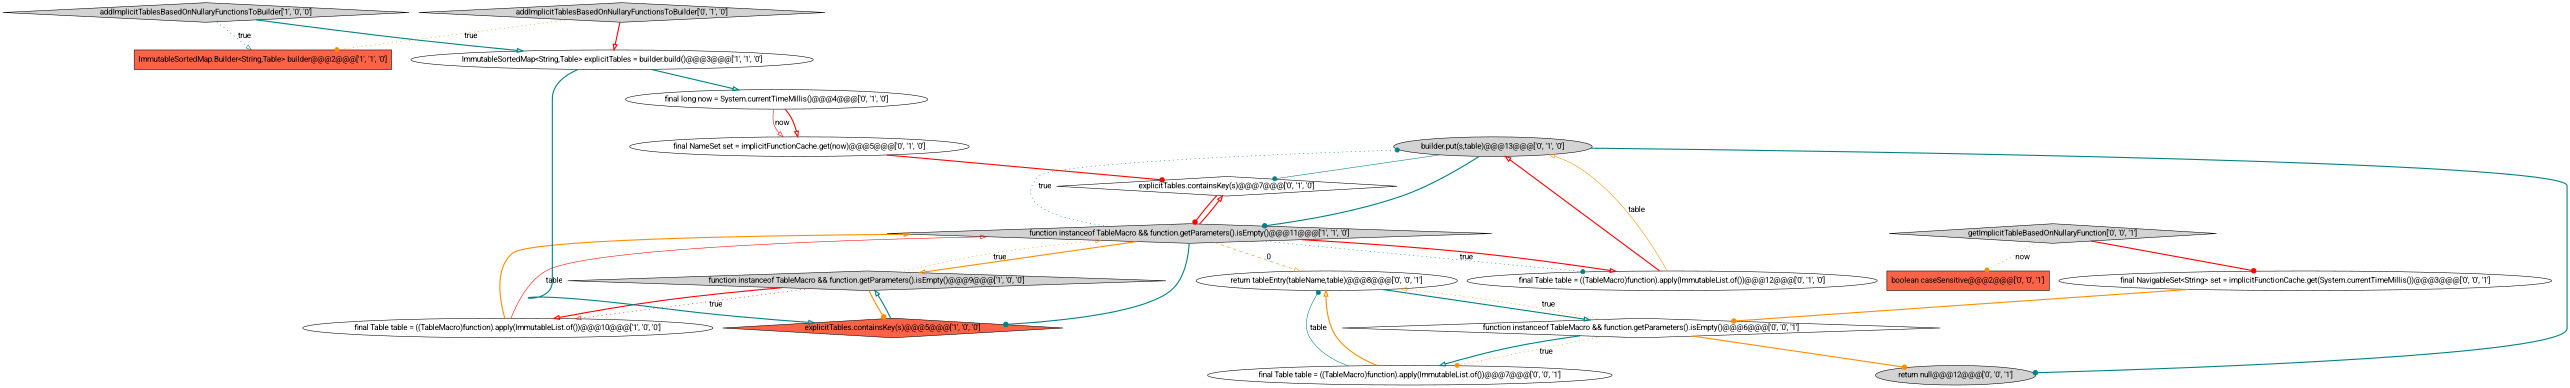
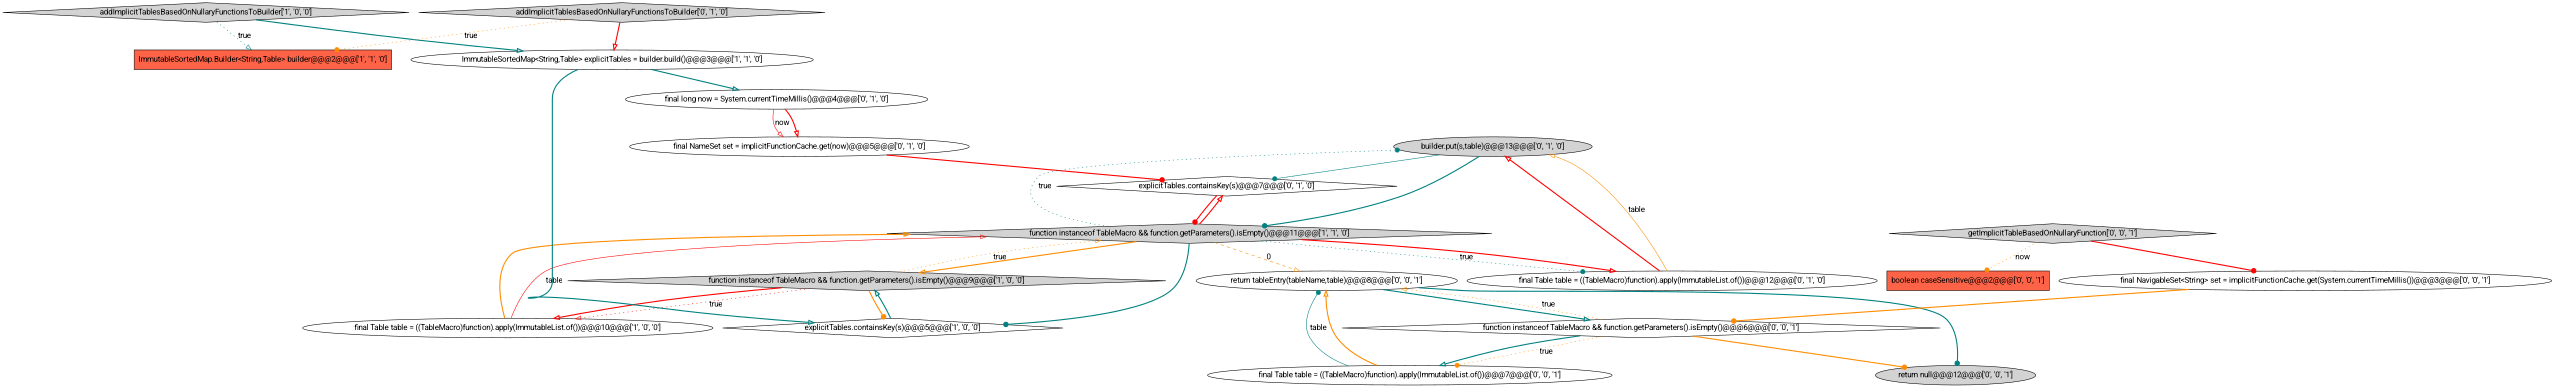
(2418, 168) -> (1706, 292)
(893, 328) -> (893, 328)
